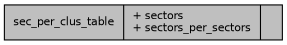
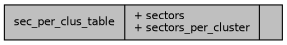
(192, 28) -> (192, 28)
